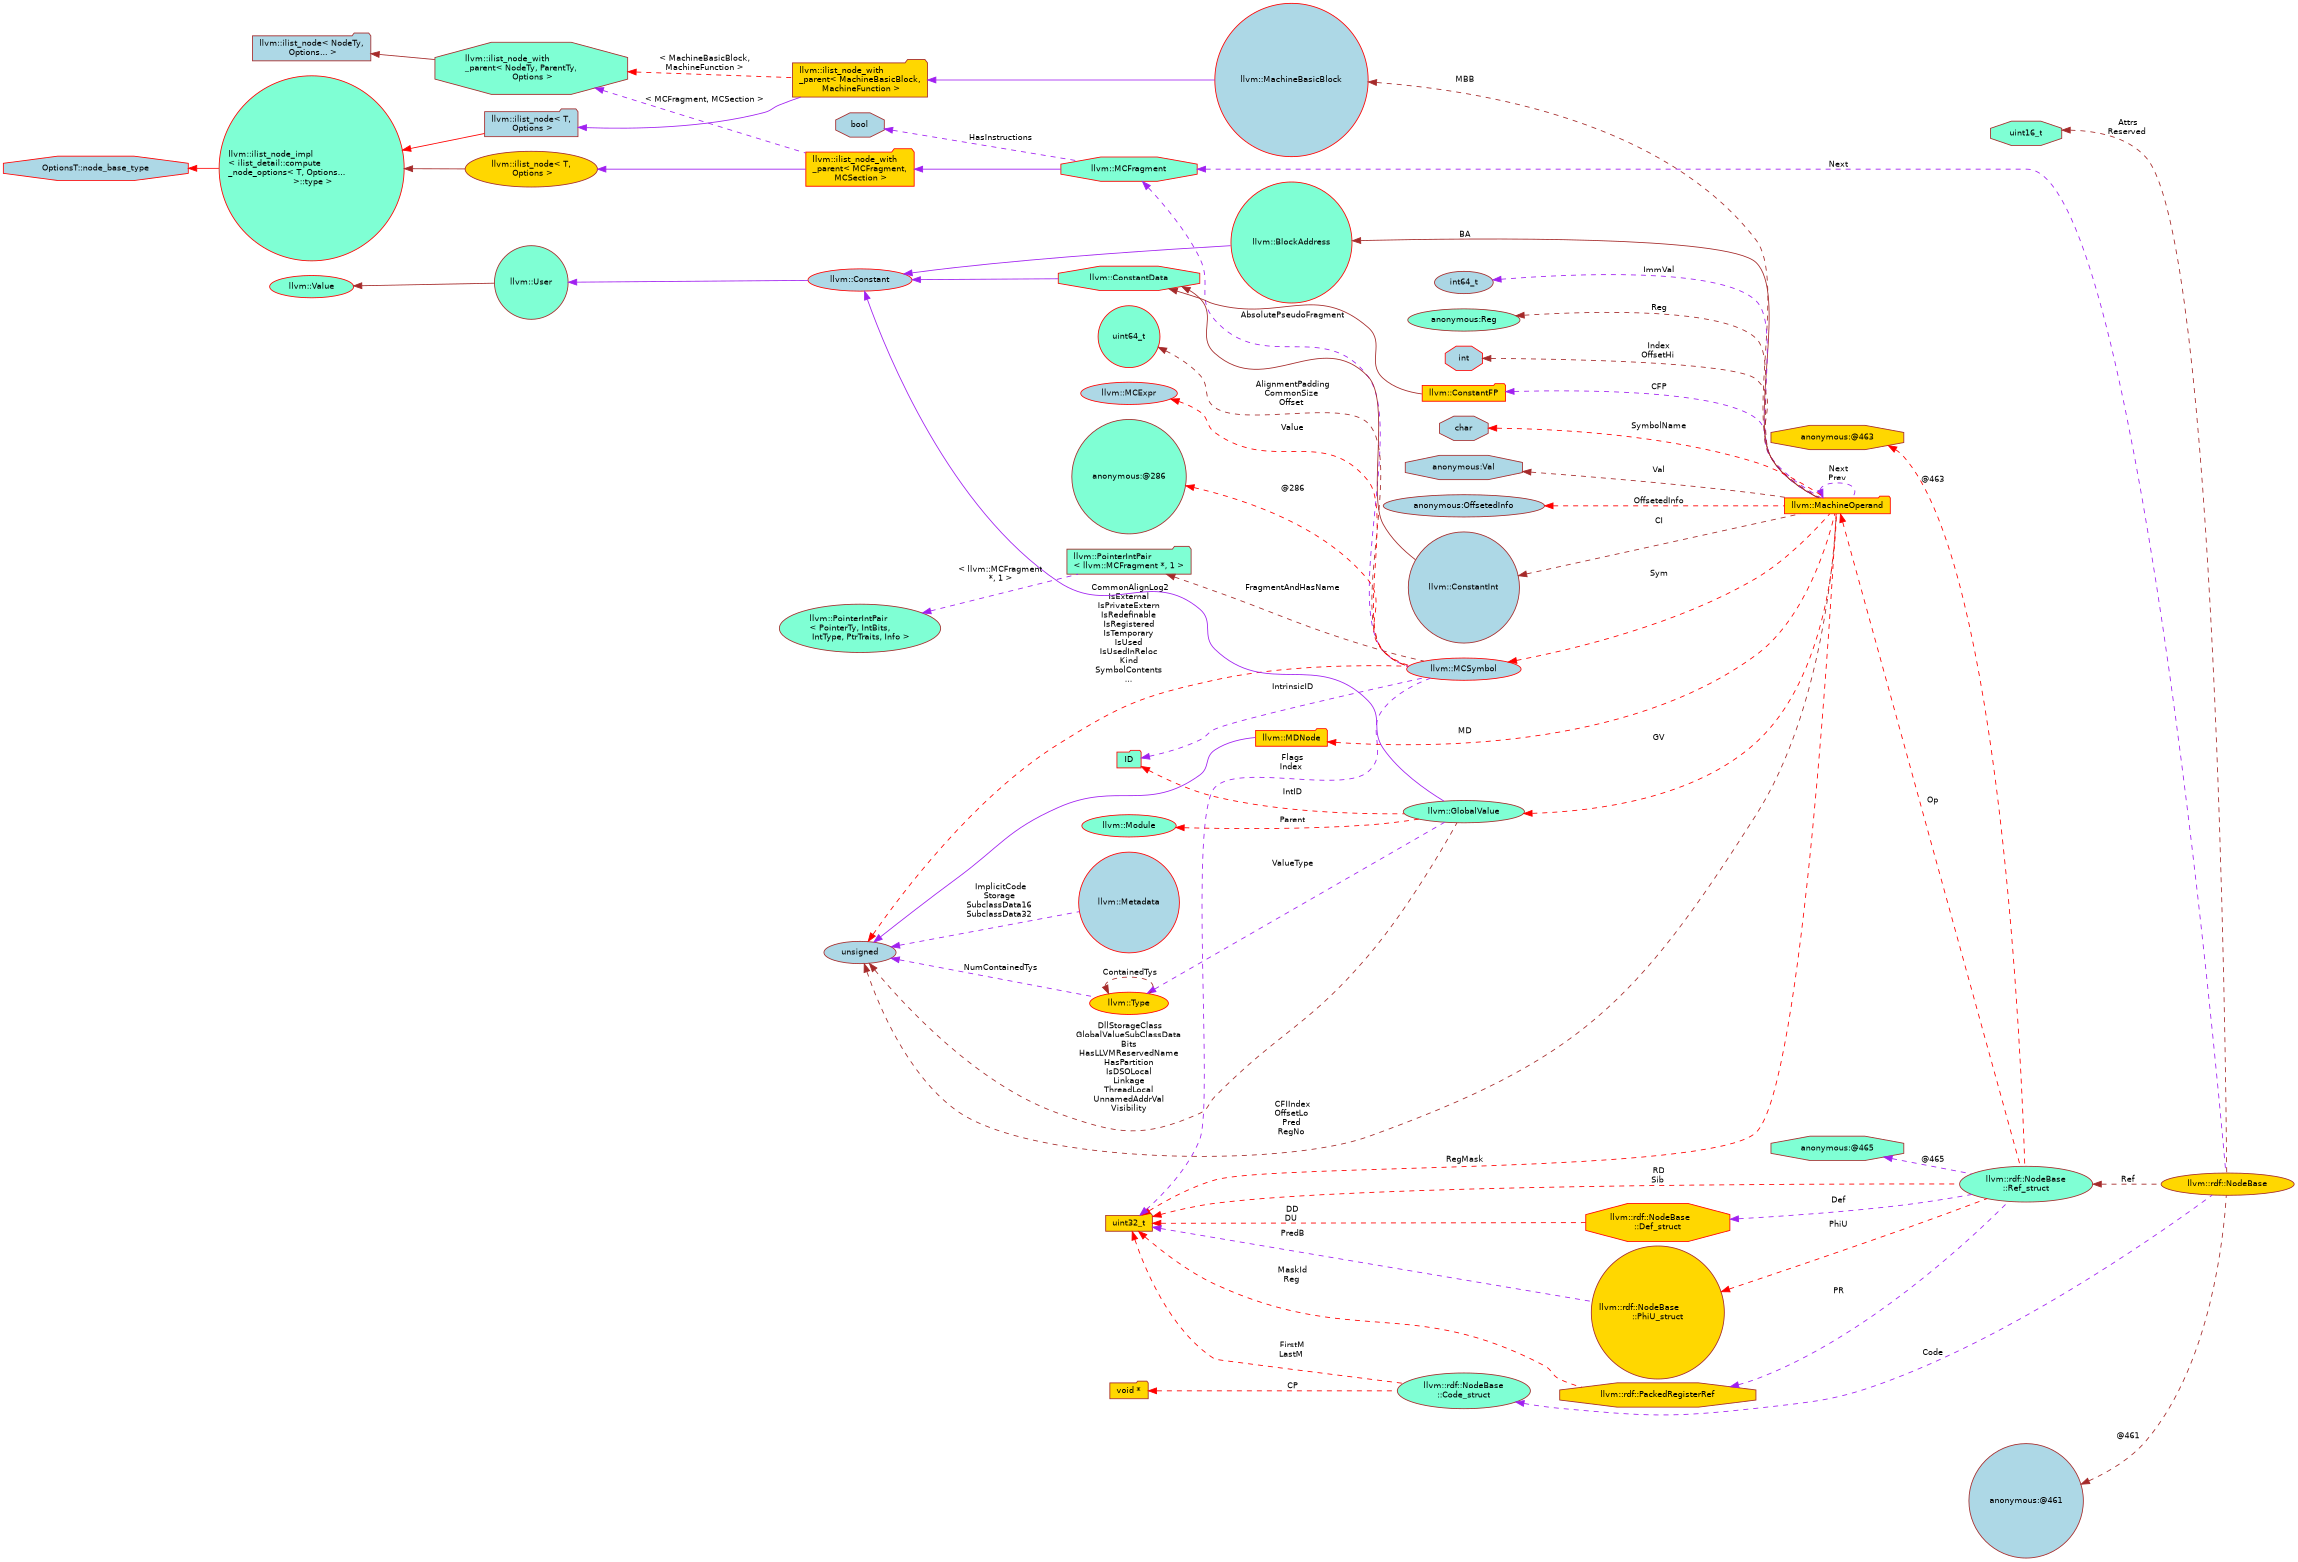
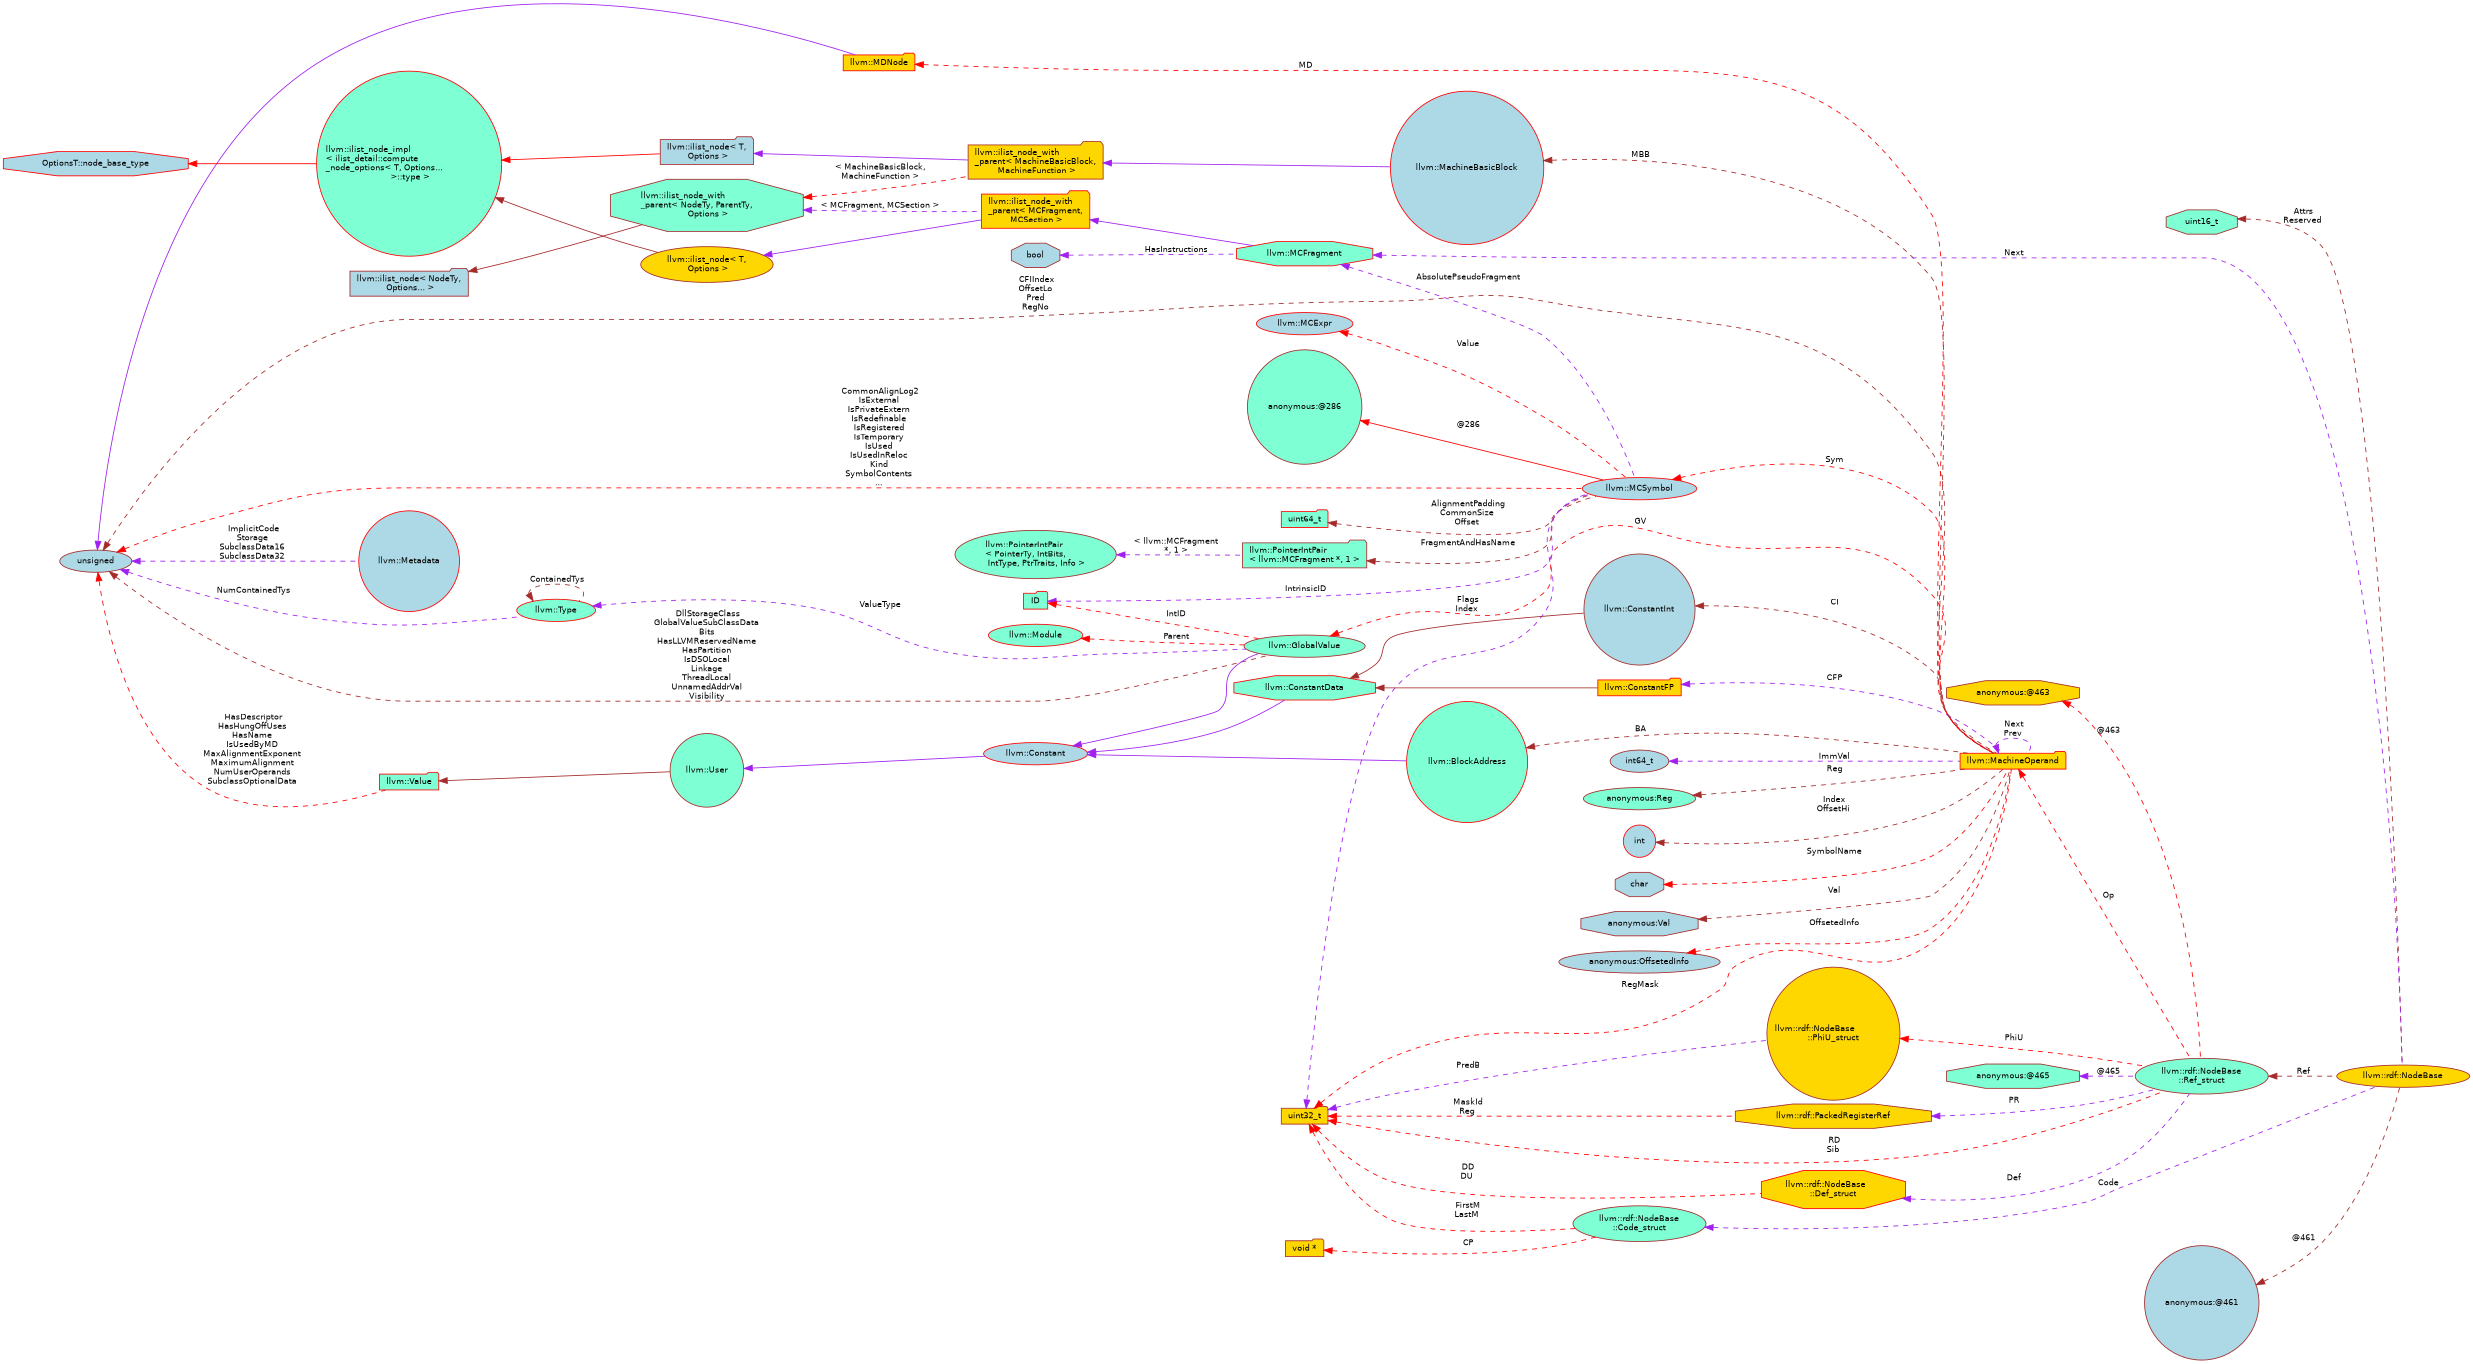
(1690, 247) -> (1751, 734)
(312, 287) -> (409, 782)
(1129, 337) -> (1305, 520)
(1464, 358) -> (1640, 841)
(1334, 548) -> (1486, 451)
none -> (184, 771)
(1129, 1003) -> (556, 610)
